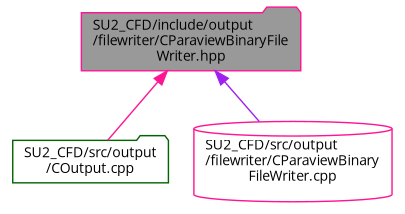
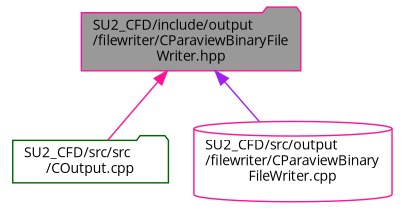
(91, 162) -> (91, 162)
